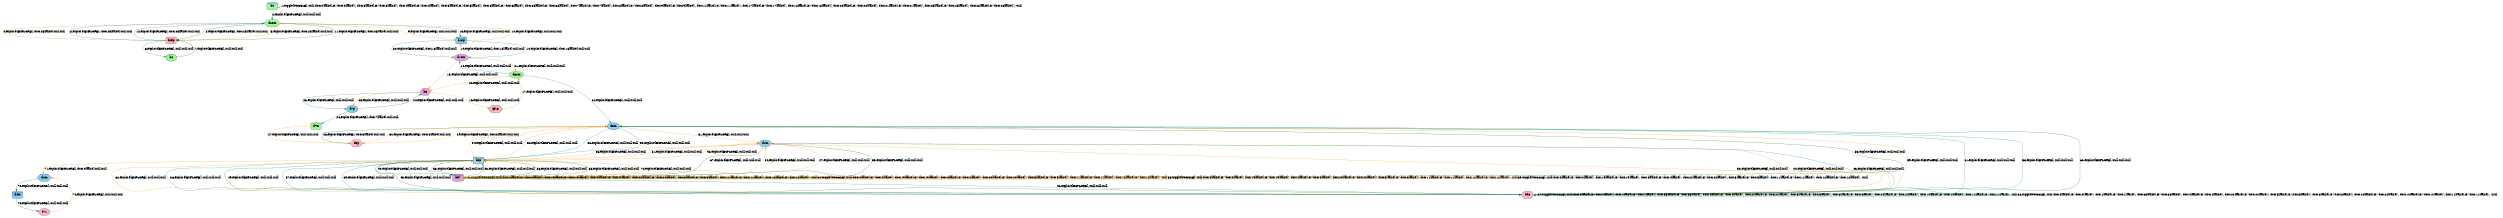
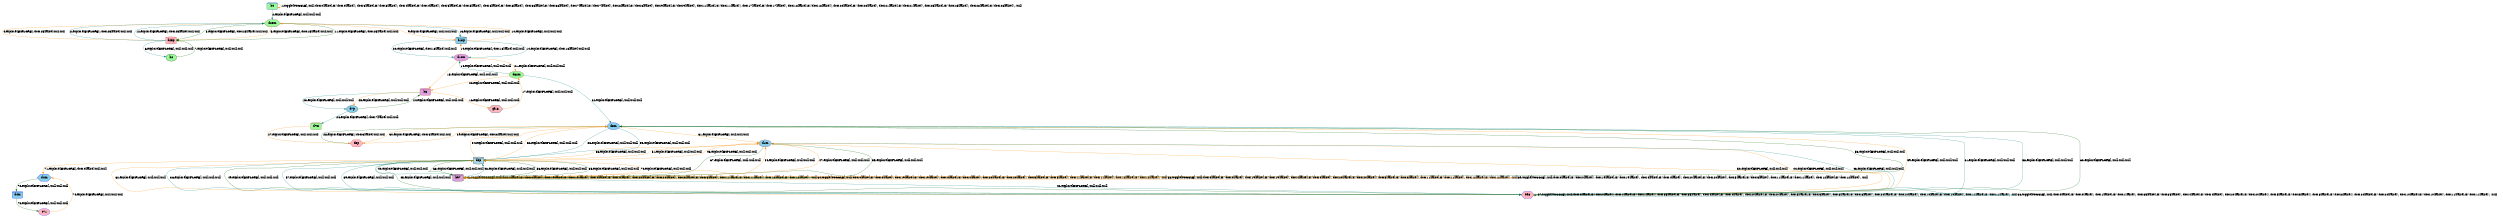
(425, 92) -> (425, 92)
